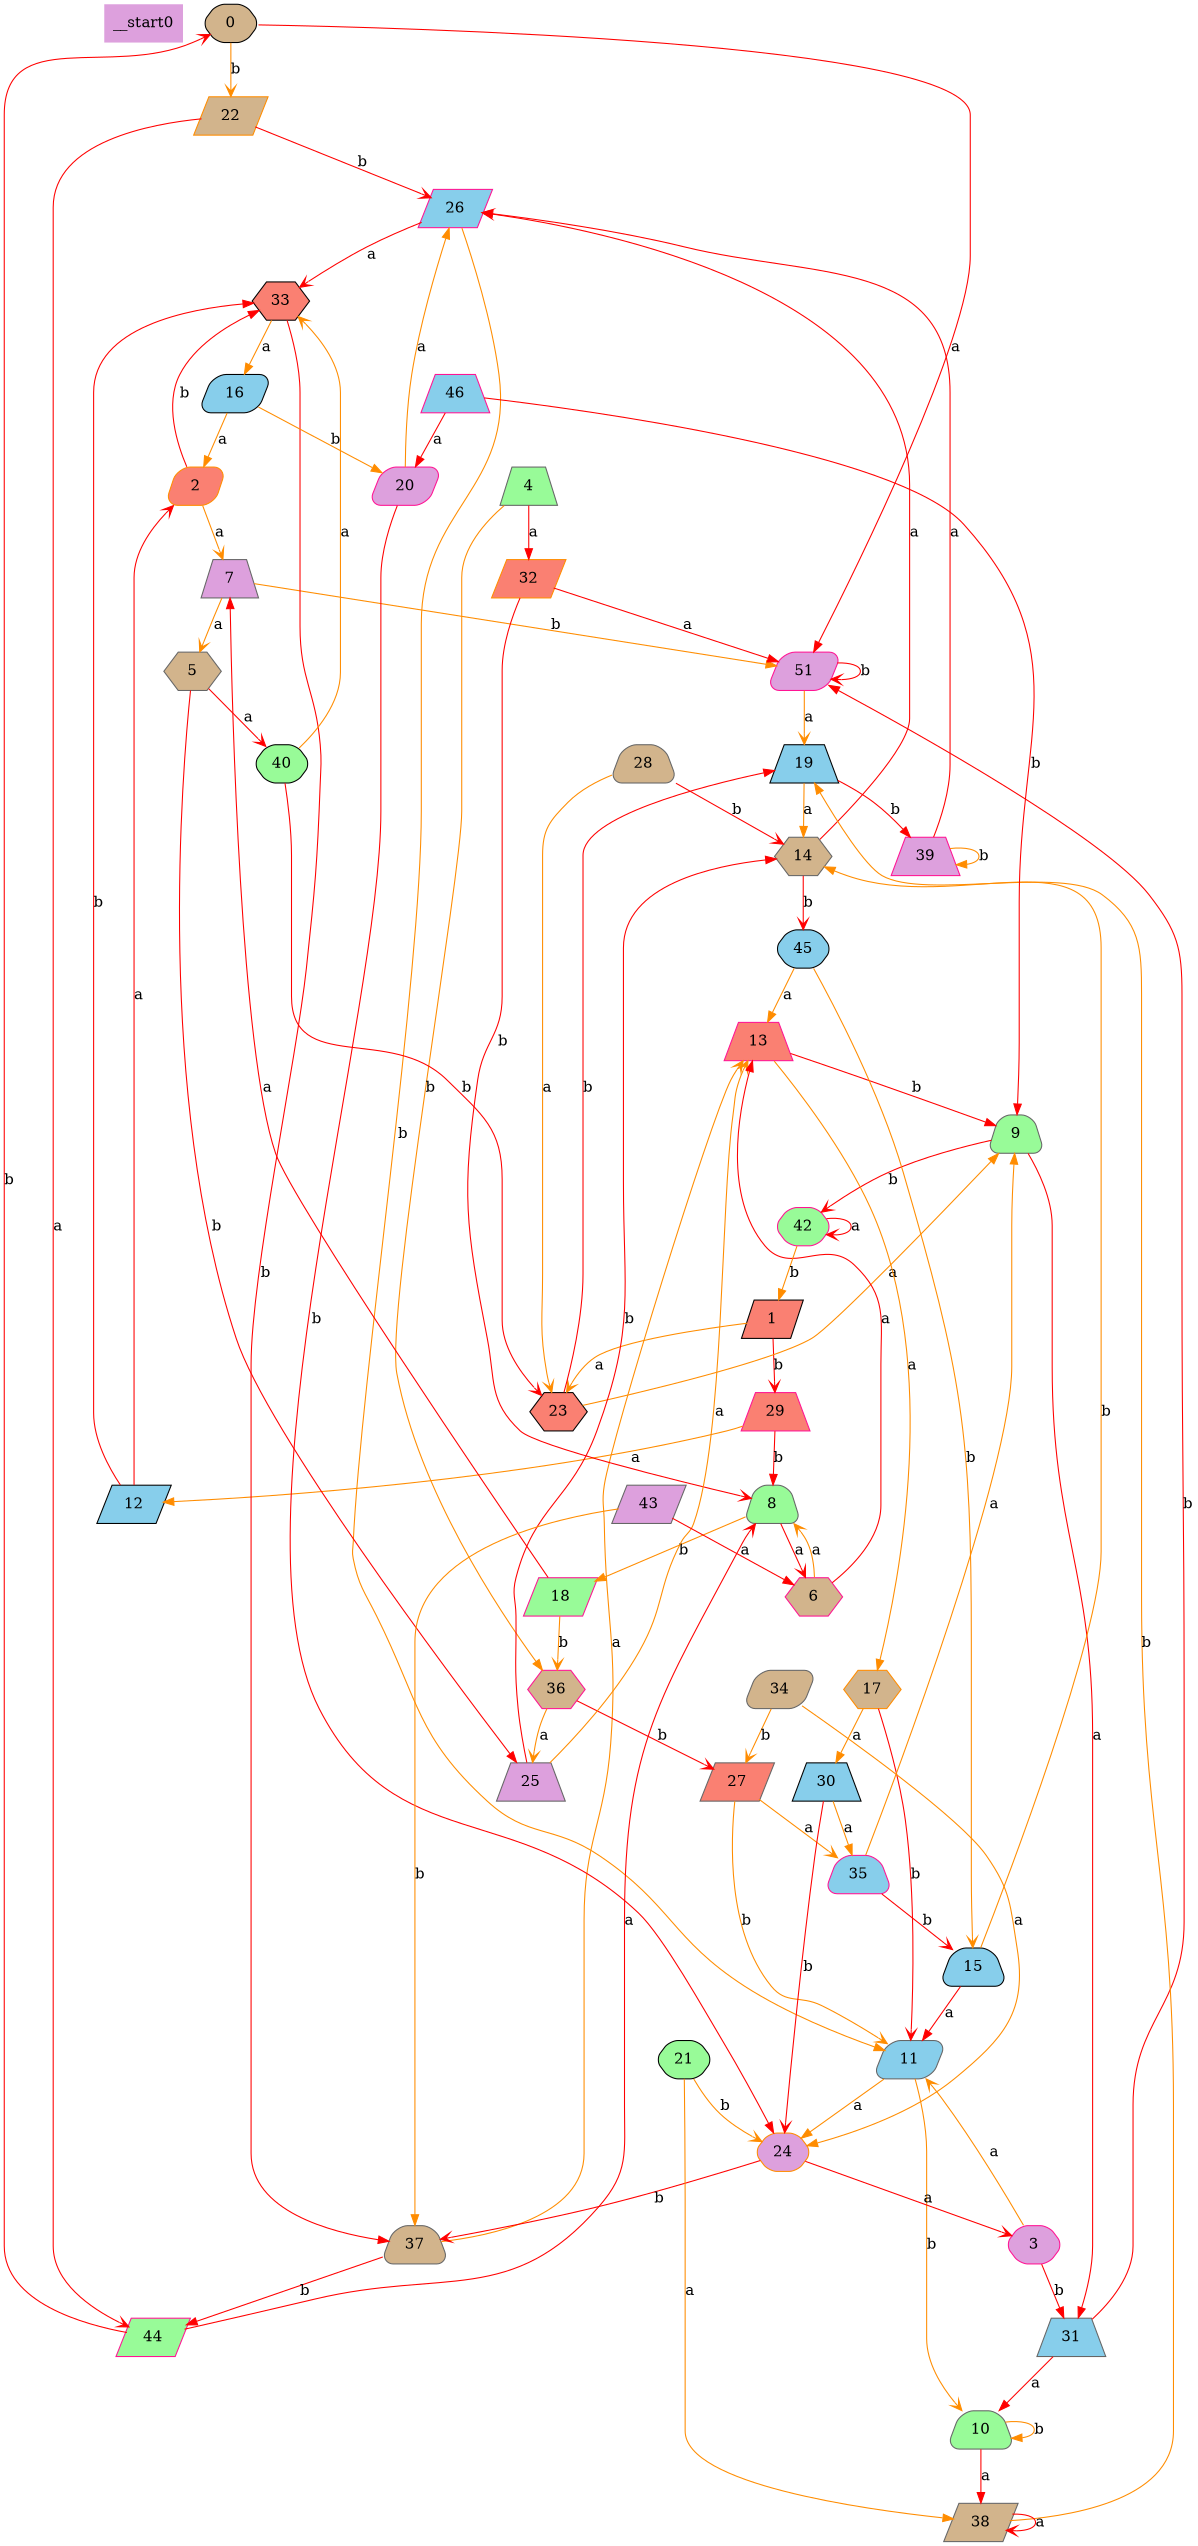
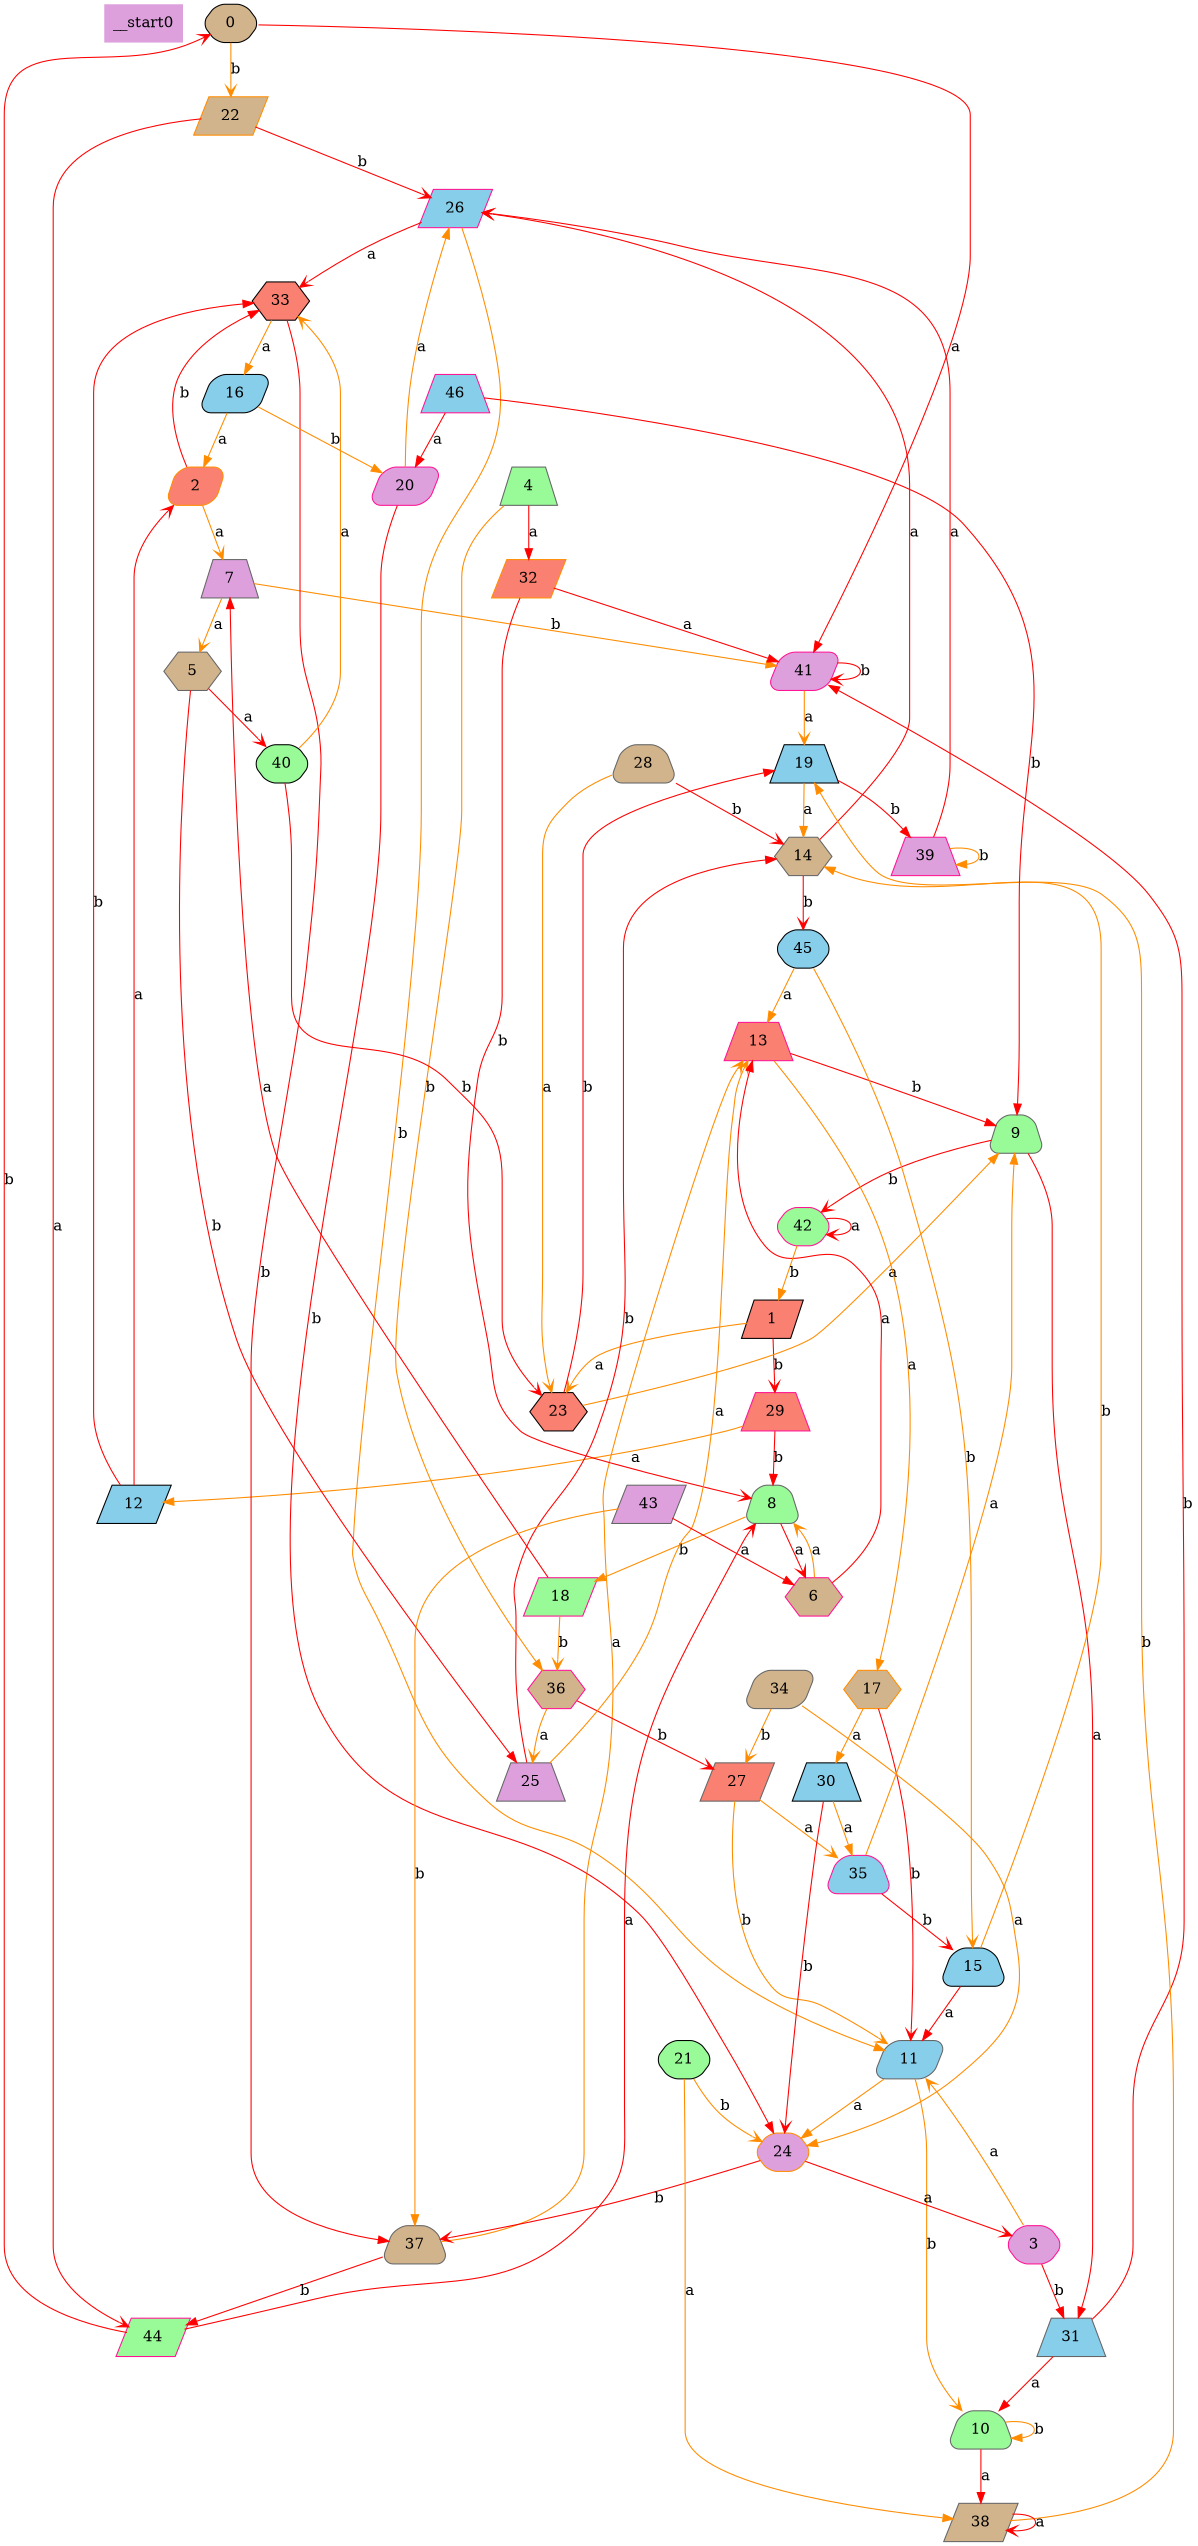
(948, 375) -> (948, 375)
(804, 671) -> (804, 671)
